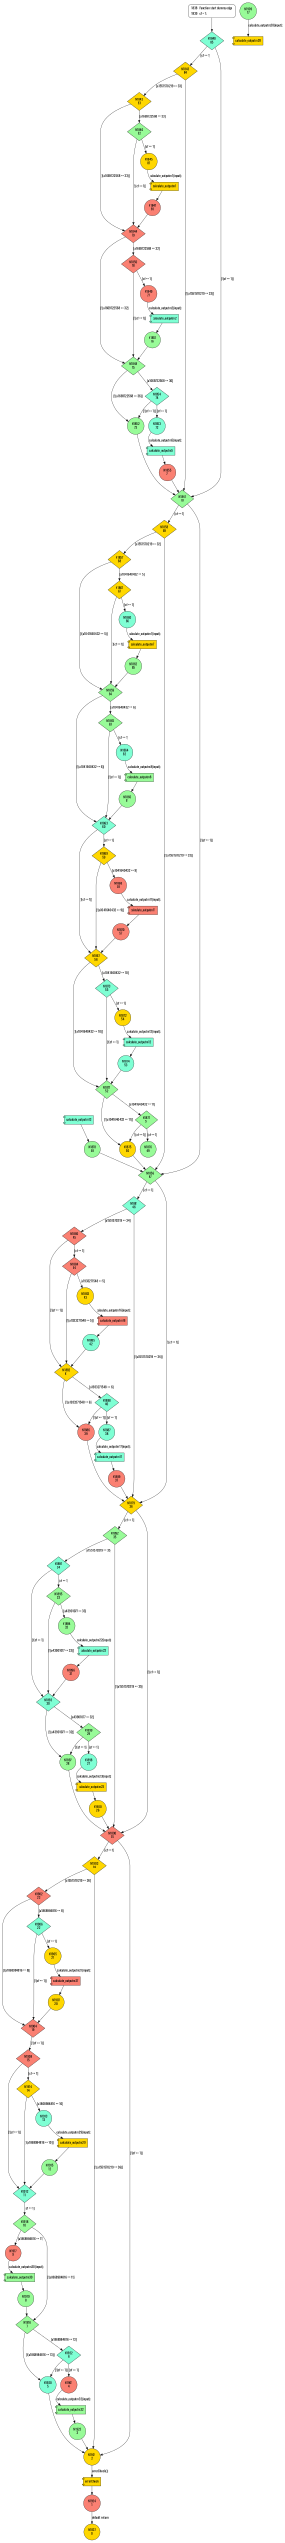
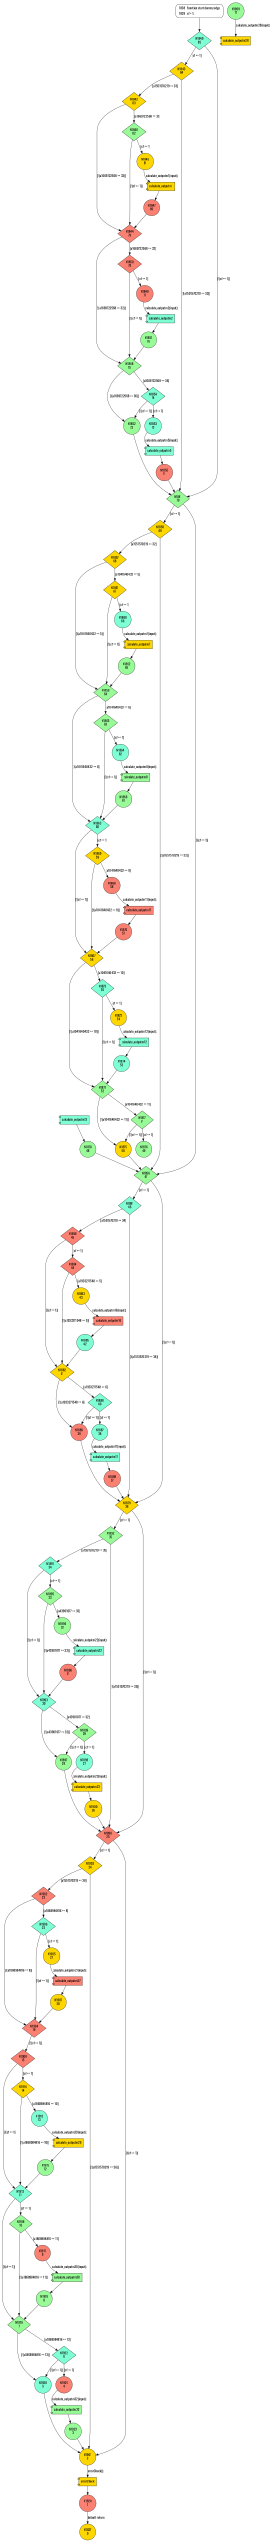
none -> (3, 2258)
